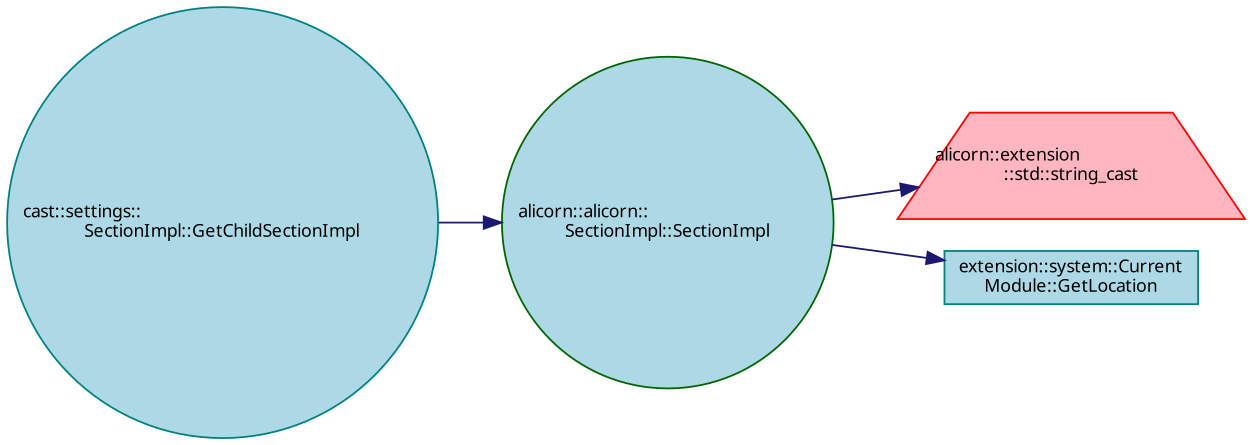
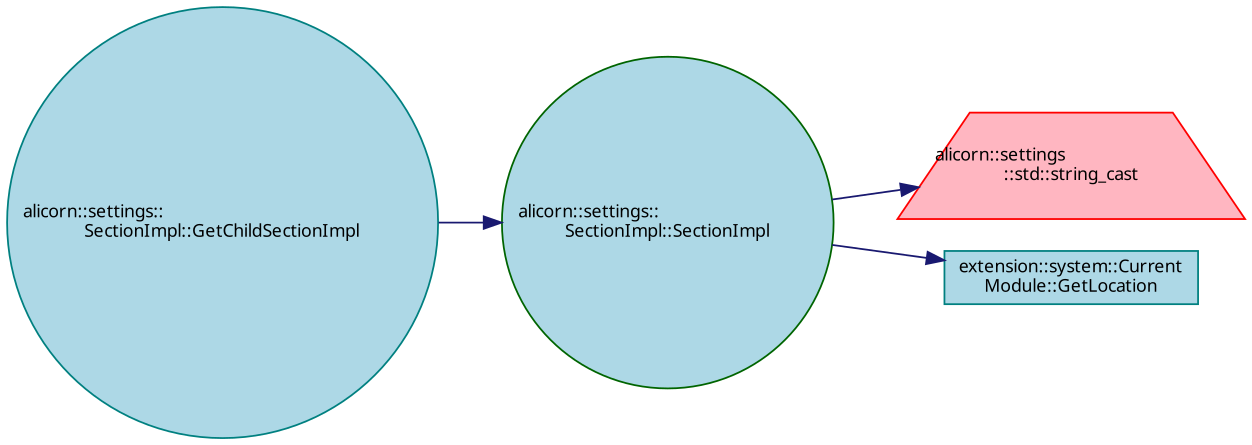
(1071, 166) -> (1071, 166)
(223, 223) -> (223, 223)
(668, 223) -> (668, 223)
